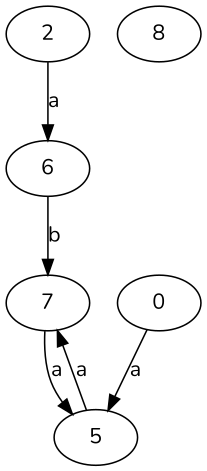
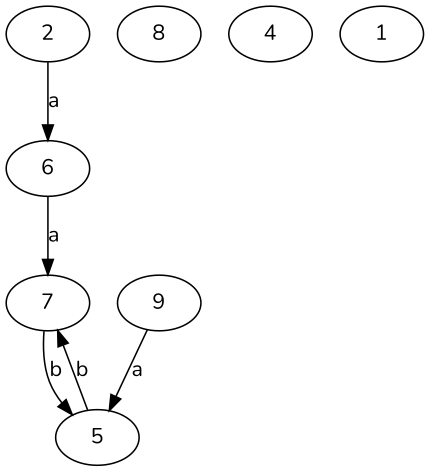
none -> (271, 34)
none -> (382, 34)
(55, 236) -> (54, 236)
(159, 303) -> (159, 303)
(57, 370) -> (56, 370)
(82, 370) -> (83, 370)
